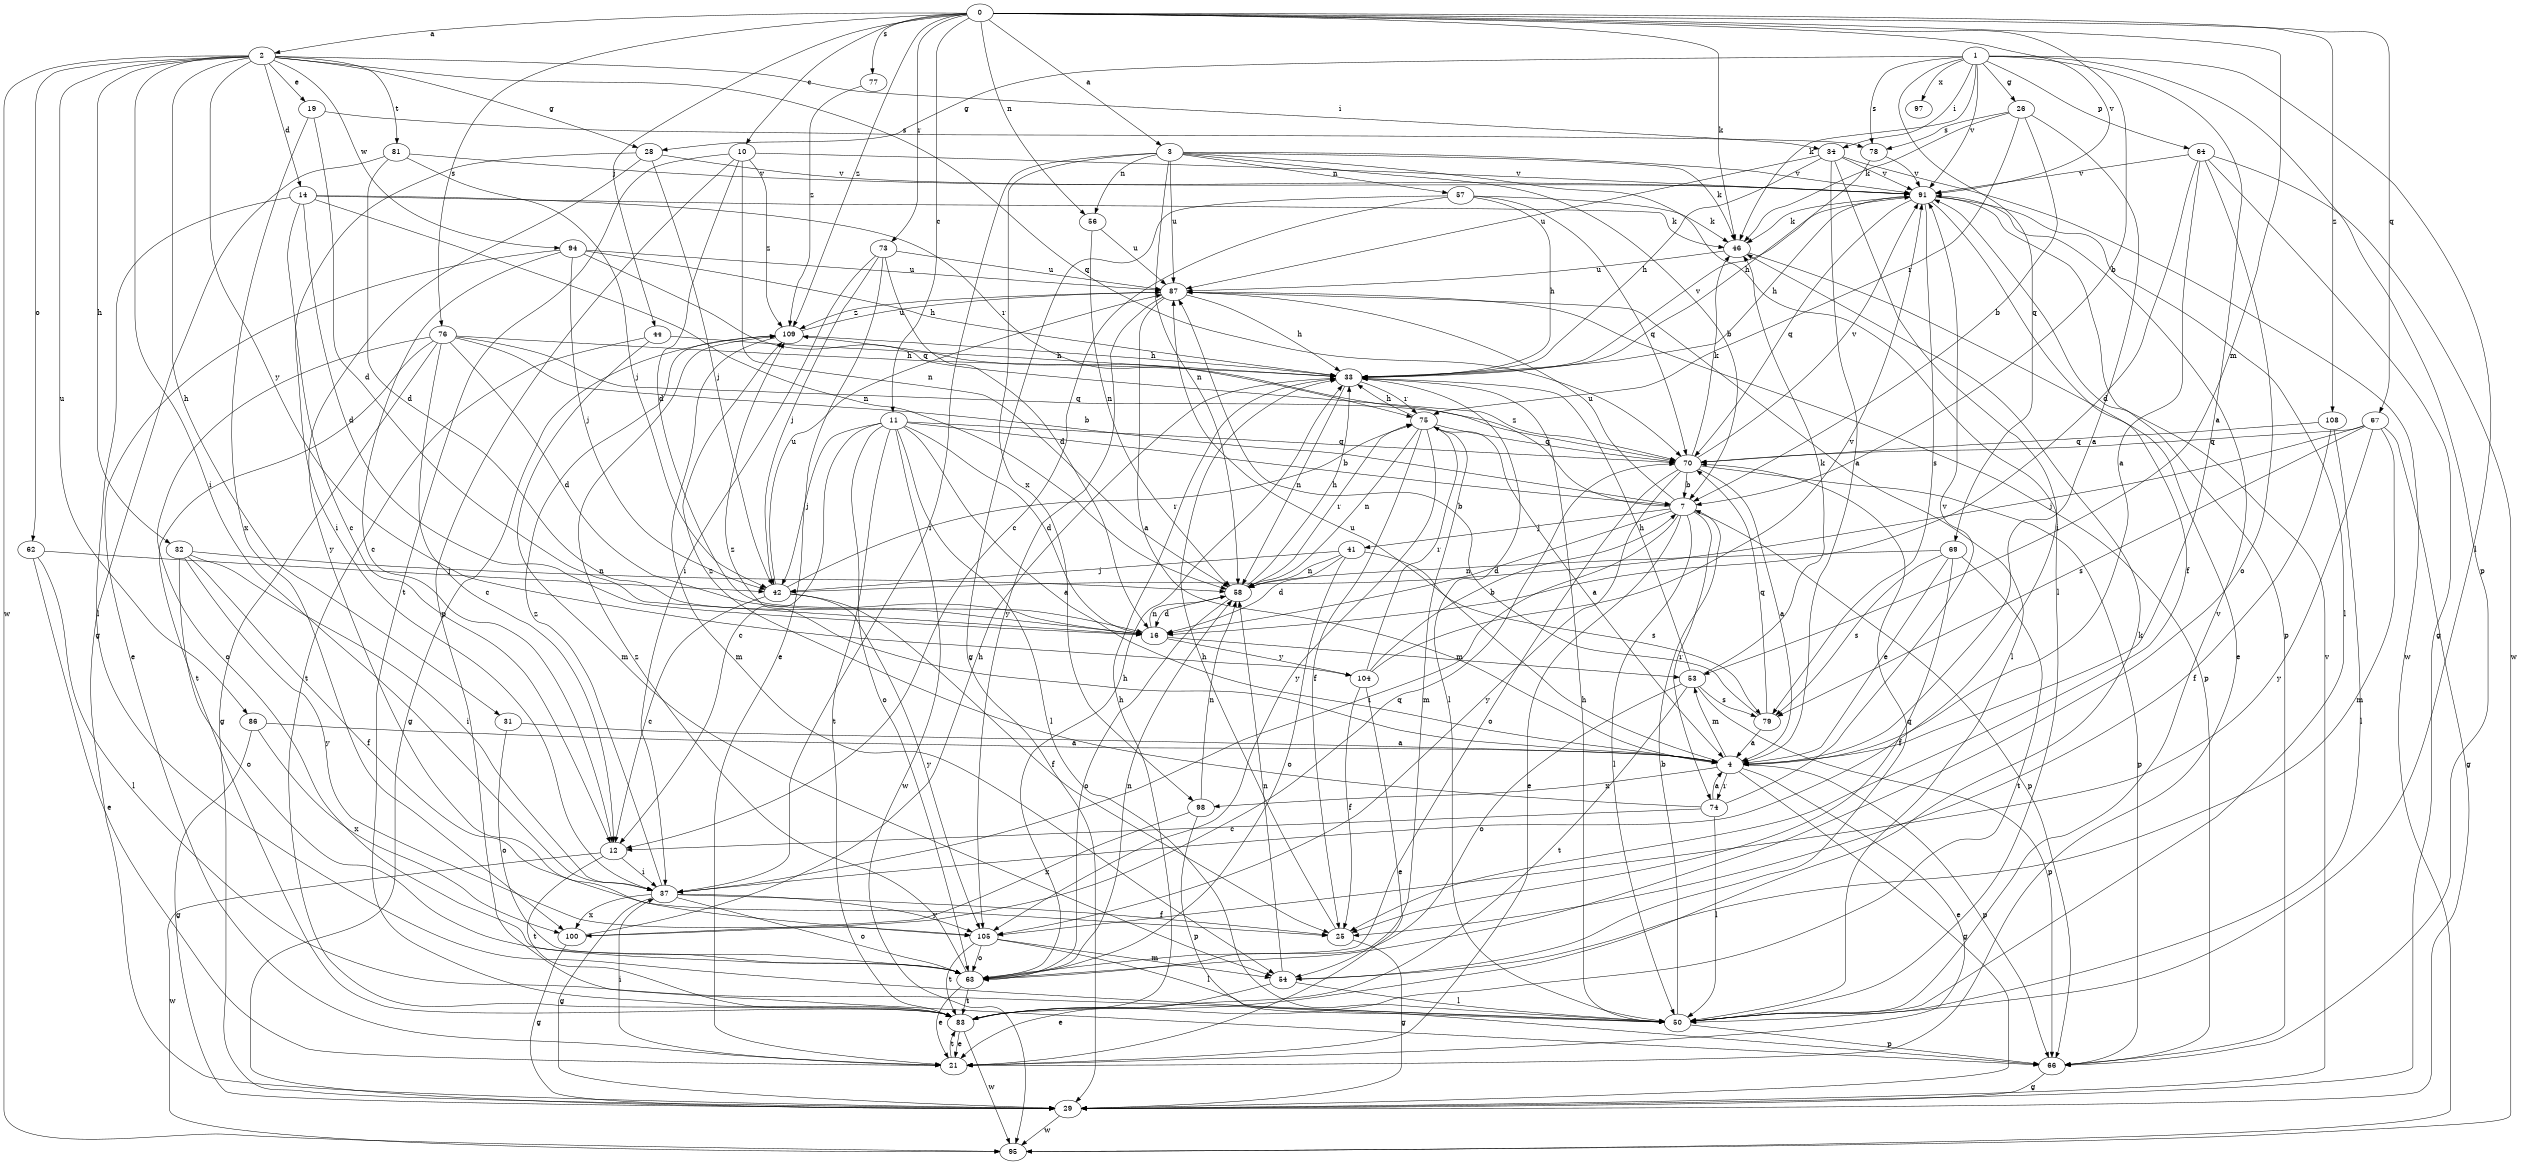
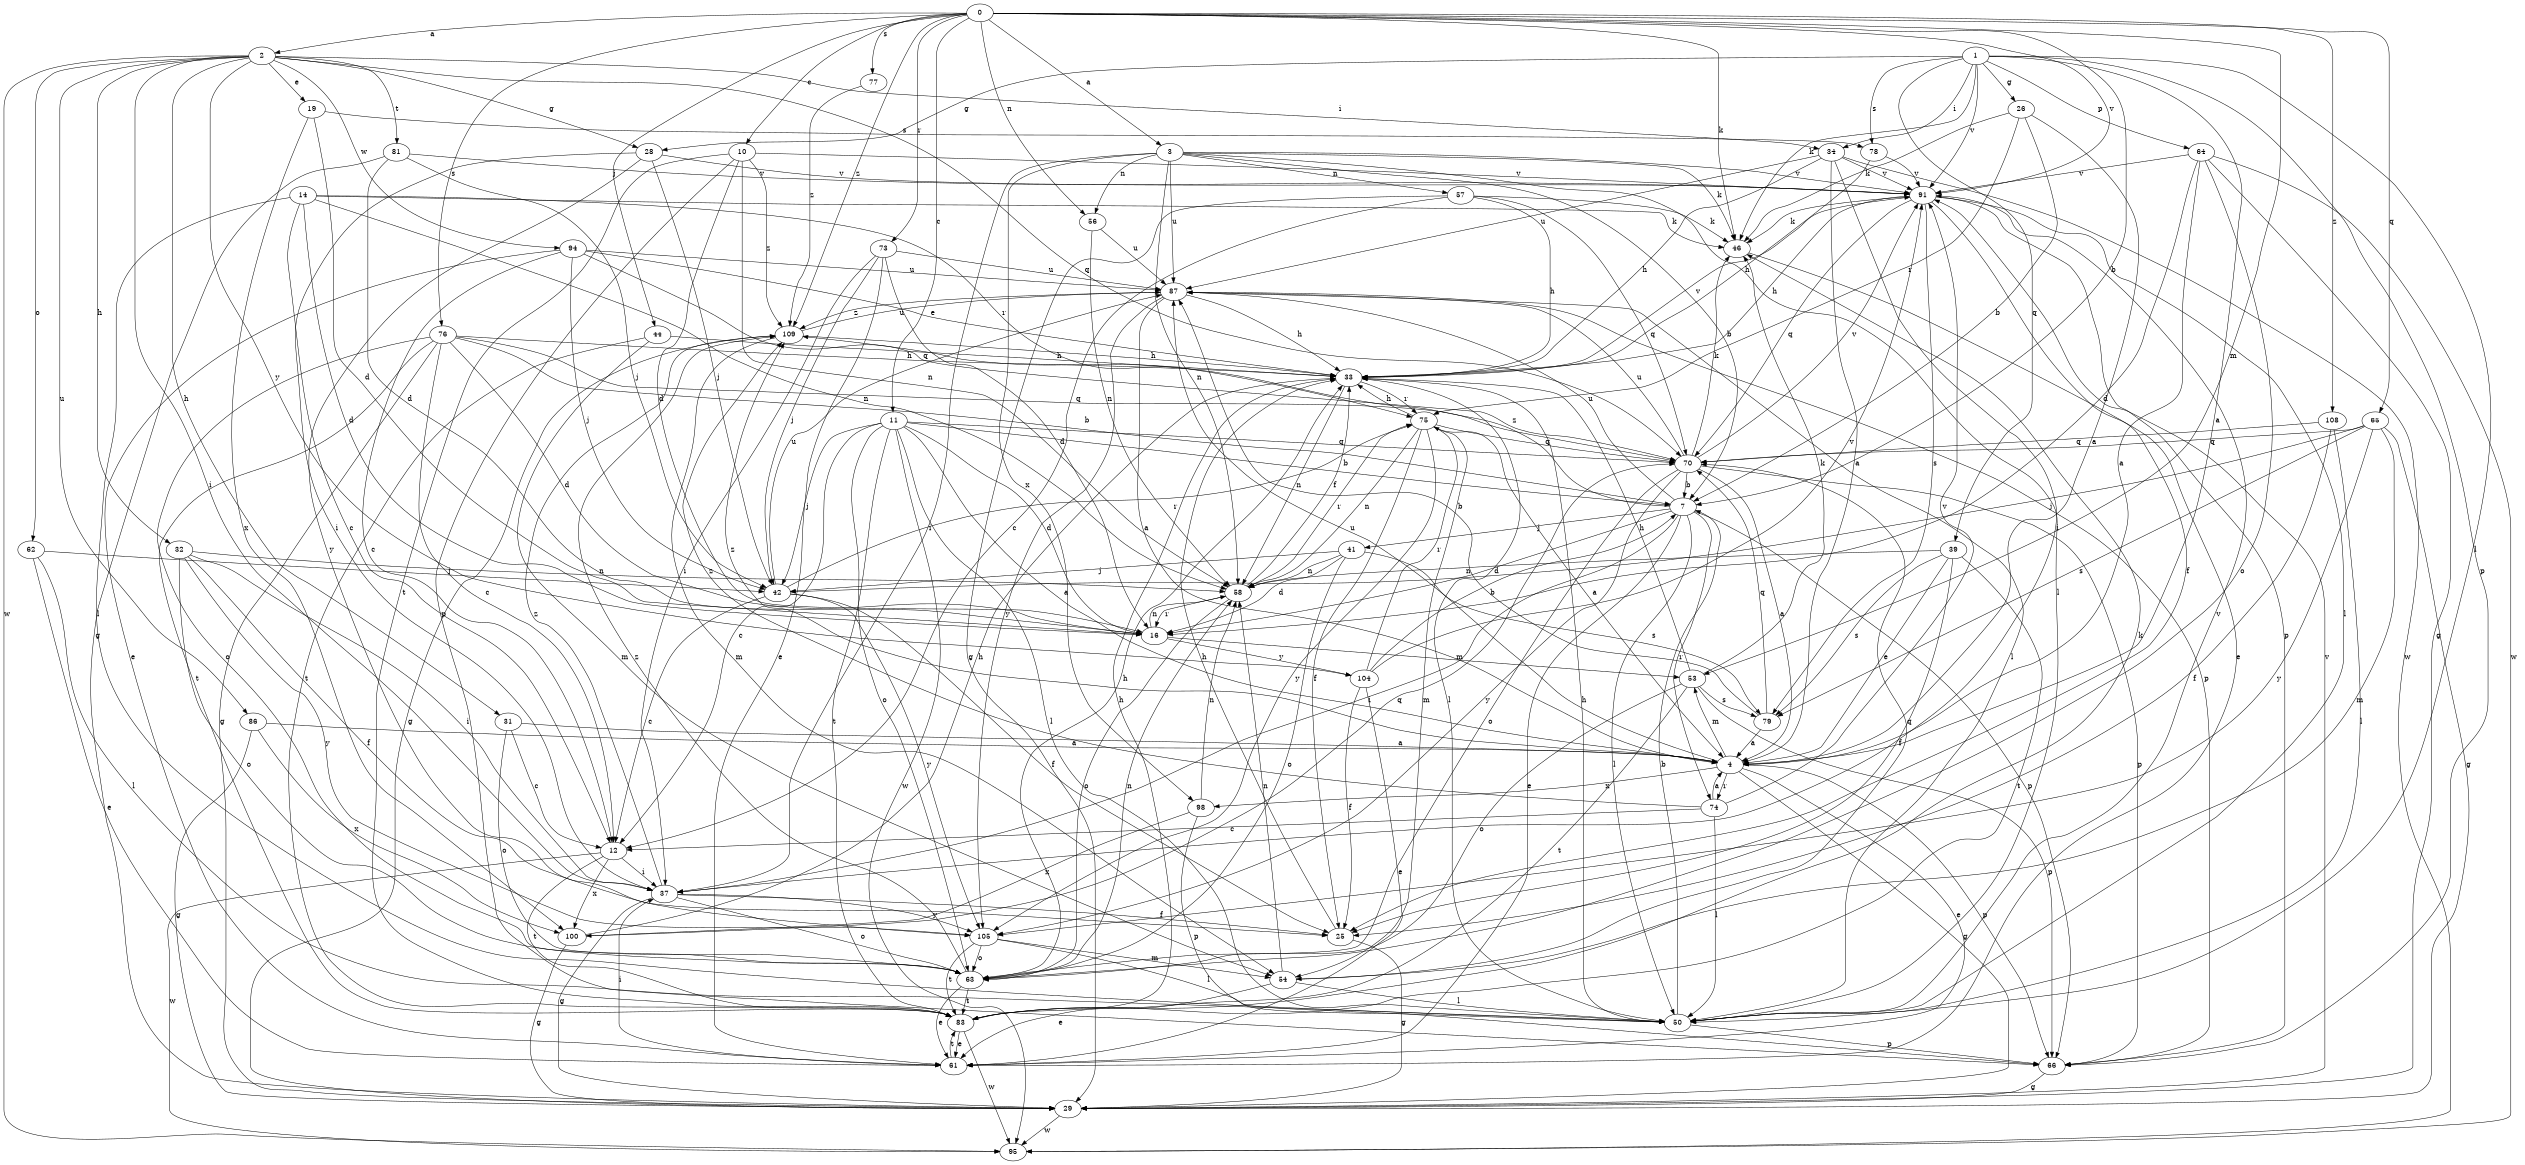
(1919, 109) -> none
(282, 123) -> none
(1949, 126) -> none
(1459, 279) -> (1564, 322)
(933, 313) -> (933, 313)
(2375, 421) -> (2375, 421)
(1335, 485) -> (1335, 485)
(1954, 550) -> (1954, 550)
(1167, 614) -> (1167, 614)
none -> (539, 803)
(611, 901) -> (590, 890)
(954, 1066) -> (954, 1066)
